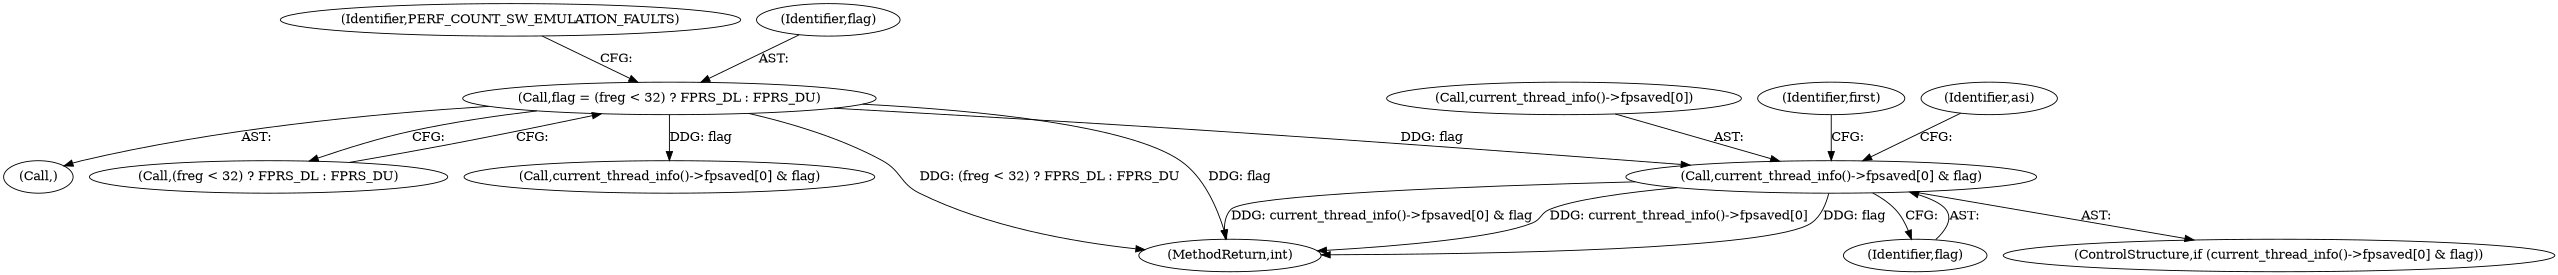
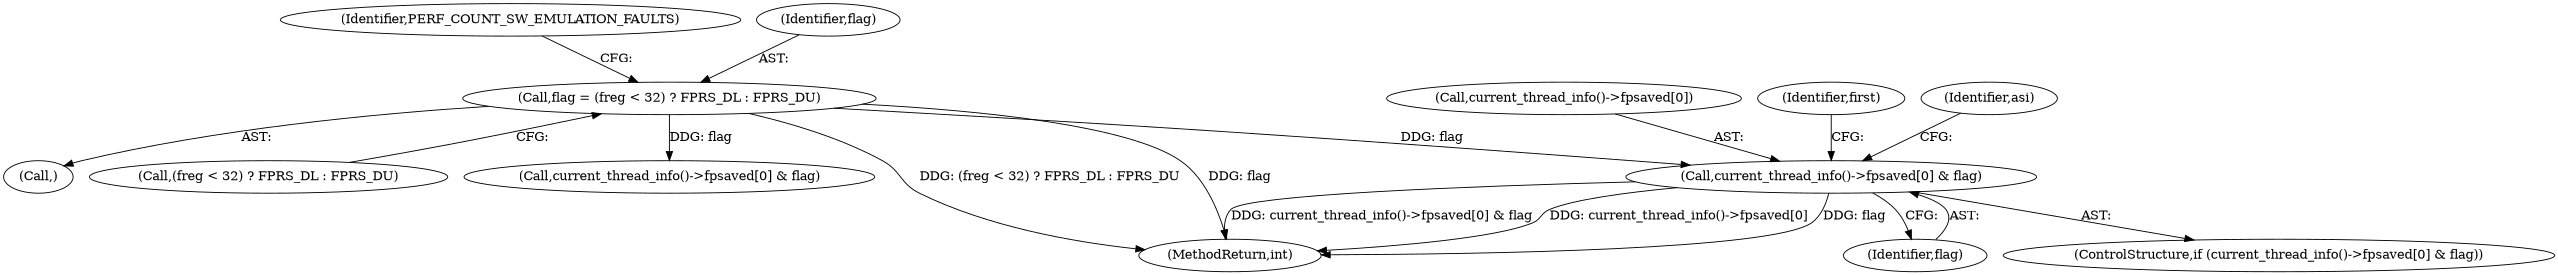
(426, 128) -> none
